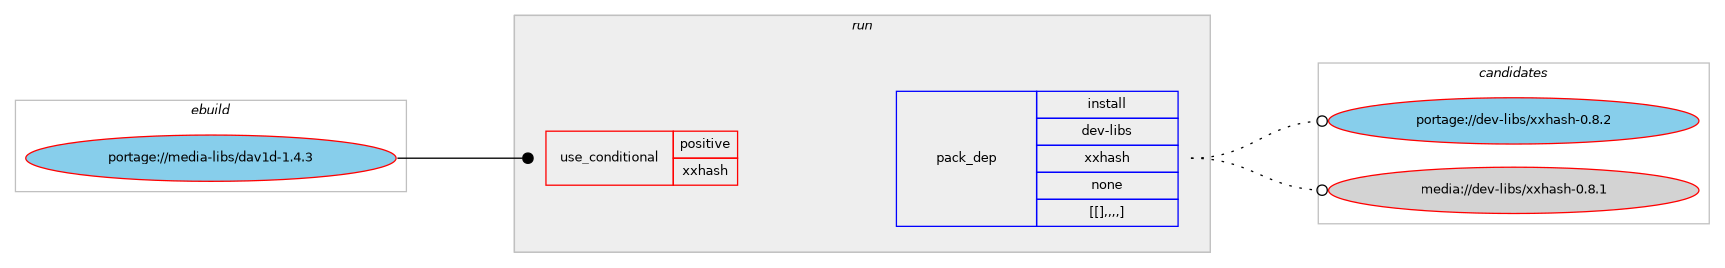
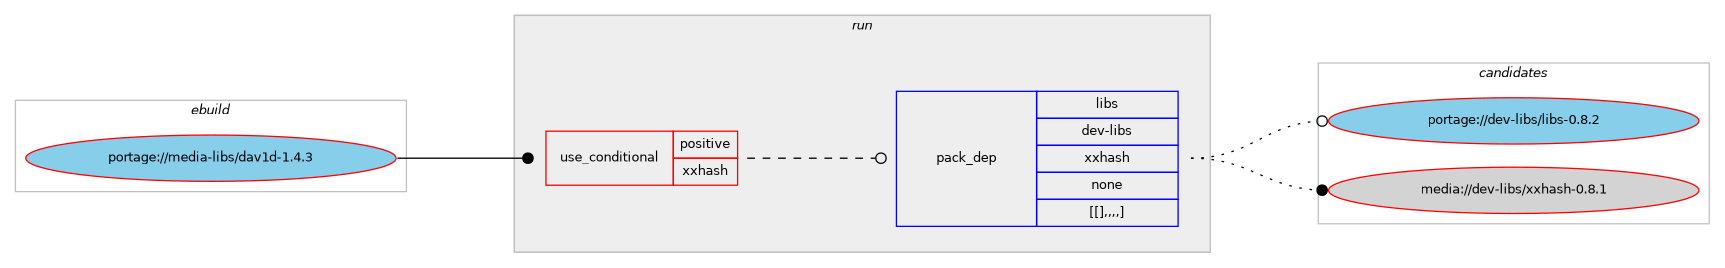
(1107, 104) -> (1107, 104)
(1514, 121) -> (1514, 121)
none -> (811, 158)
(1254, 172) -> (1254, 172)
